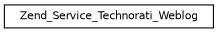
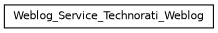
(109, 16) -> (109, 16)
